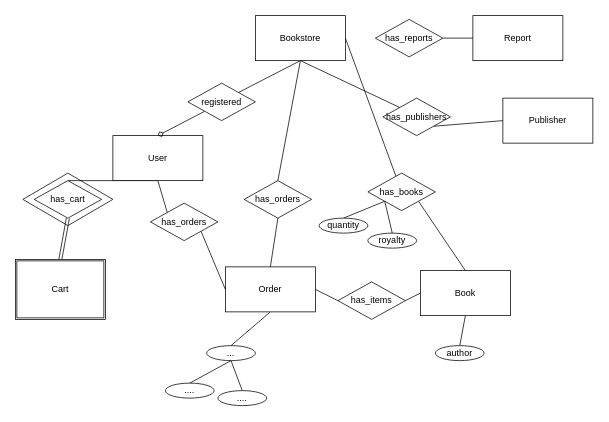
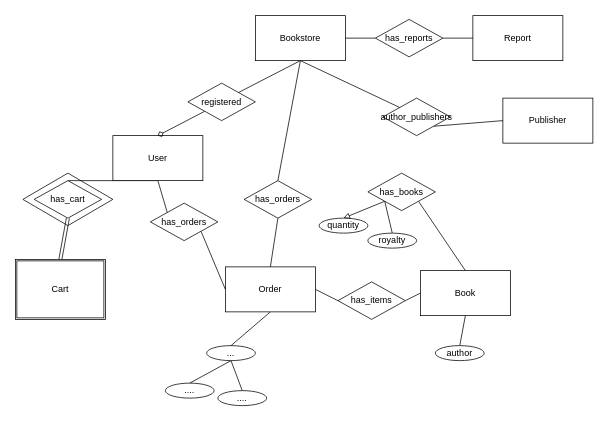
(370, 106) -> (360, 38)
(417, 117) -> (417, 117)
(347, 216) -> (350, 215)
